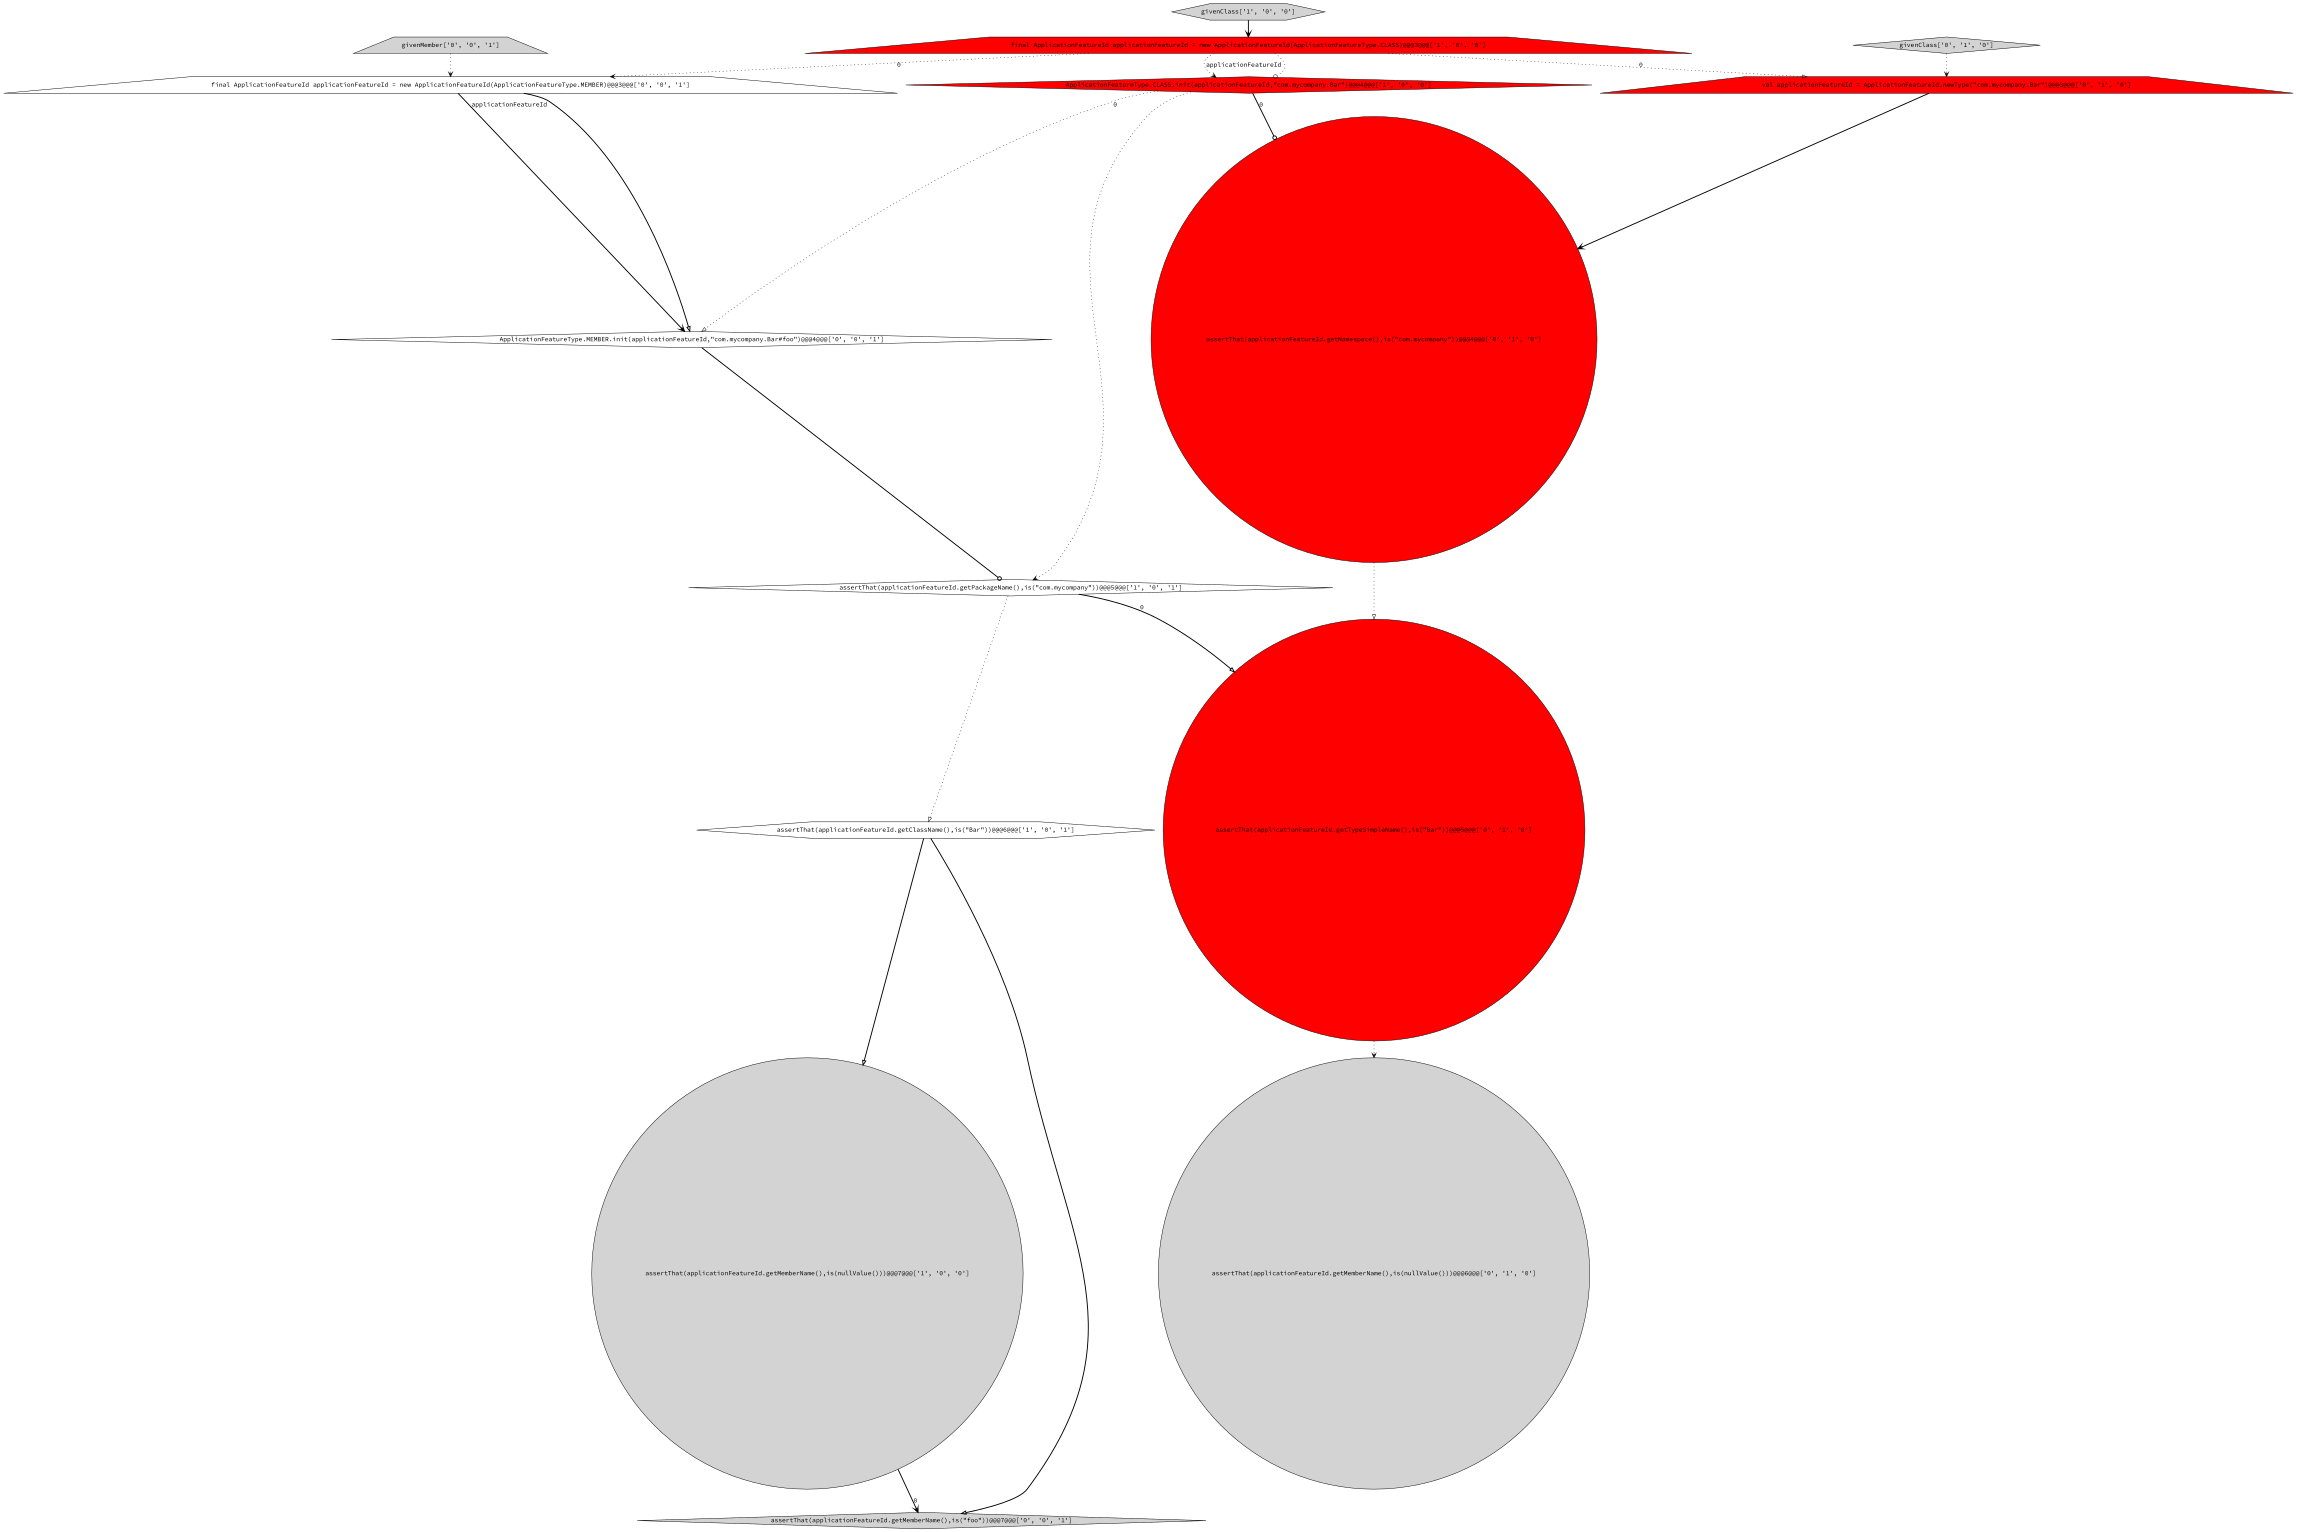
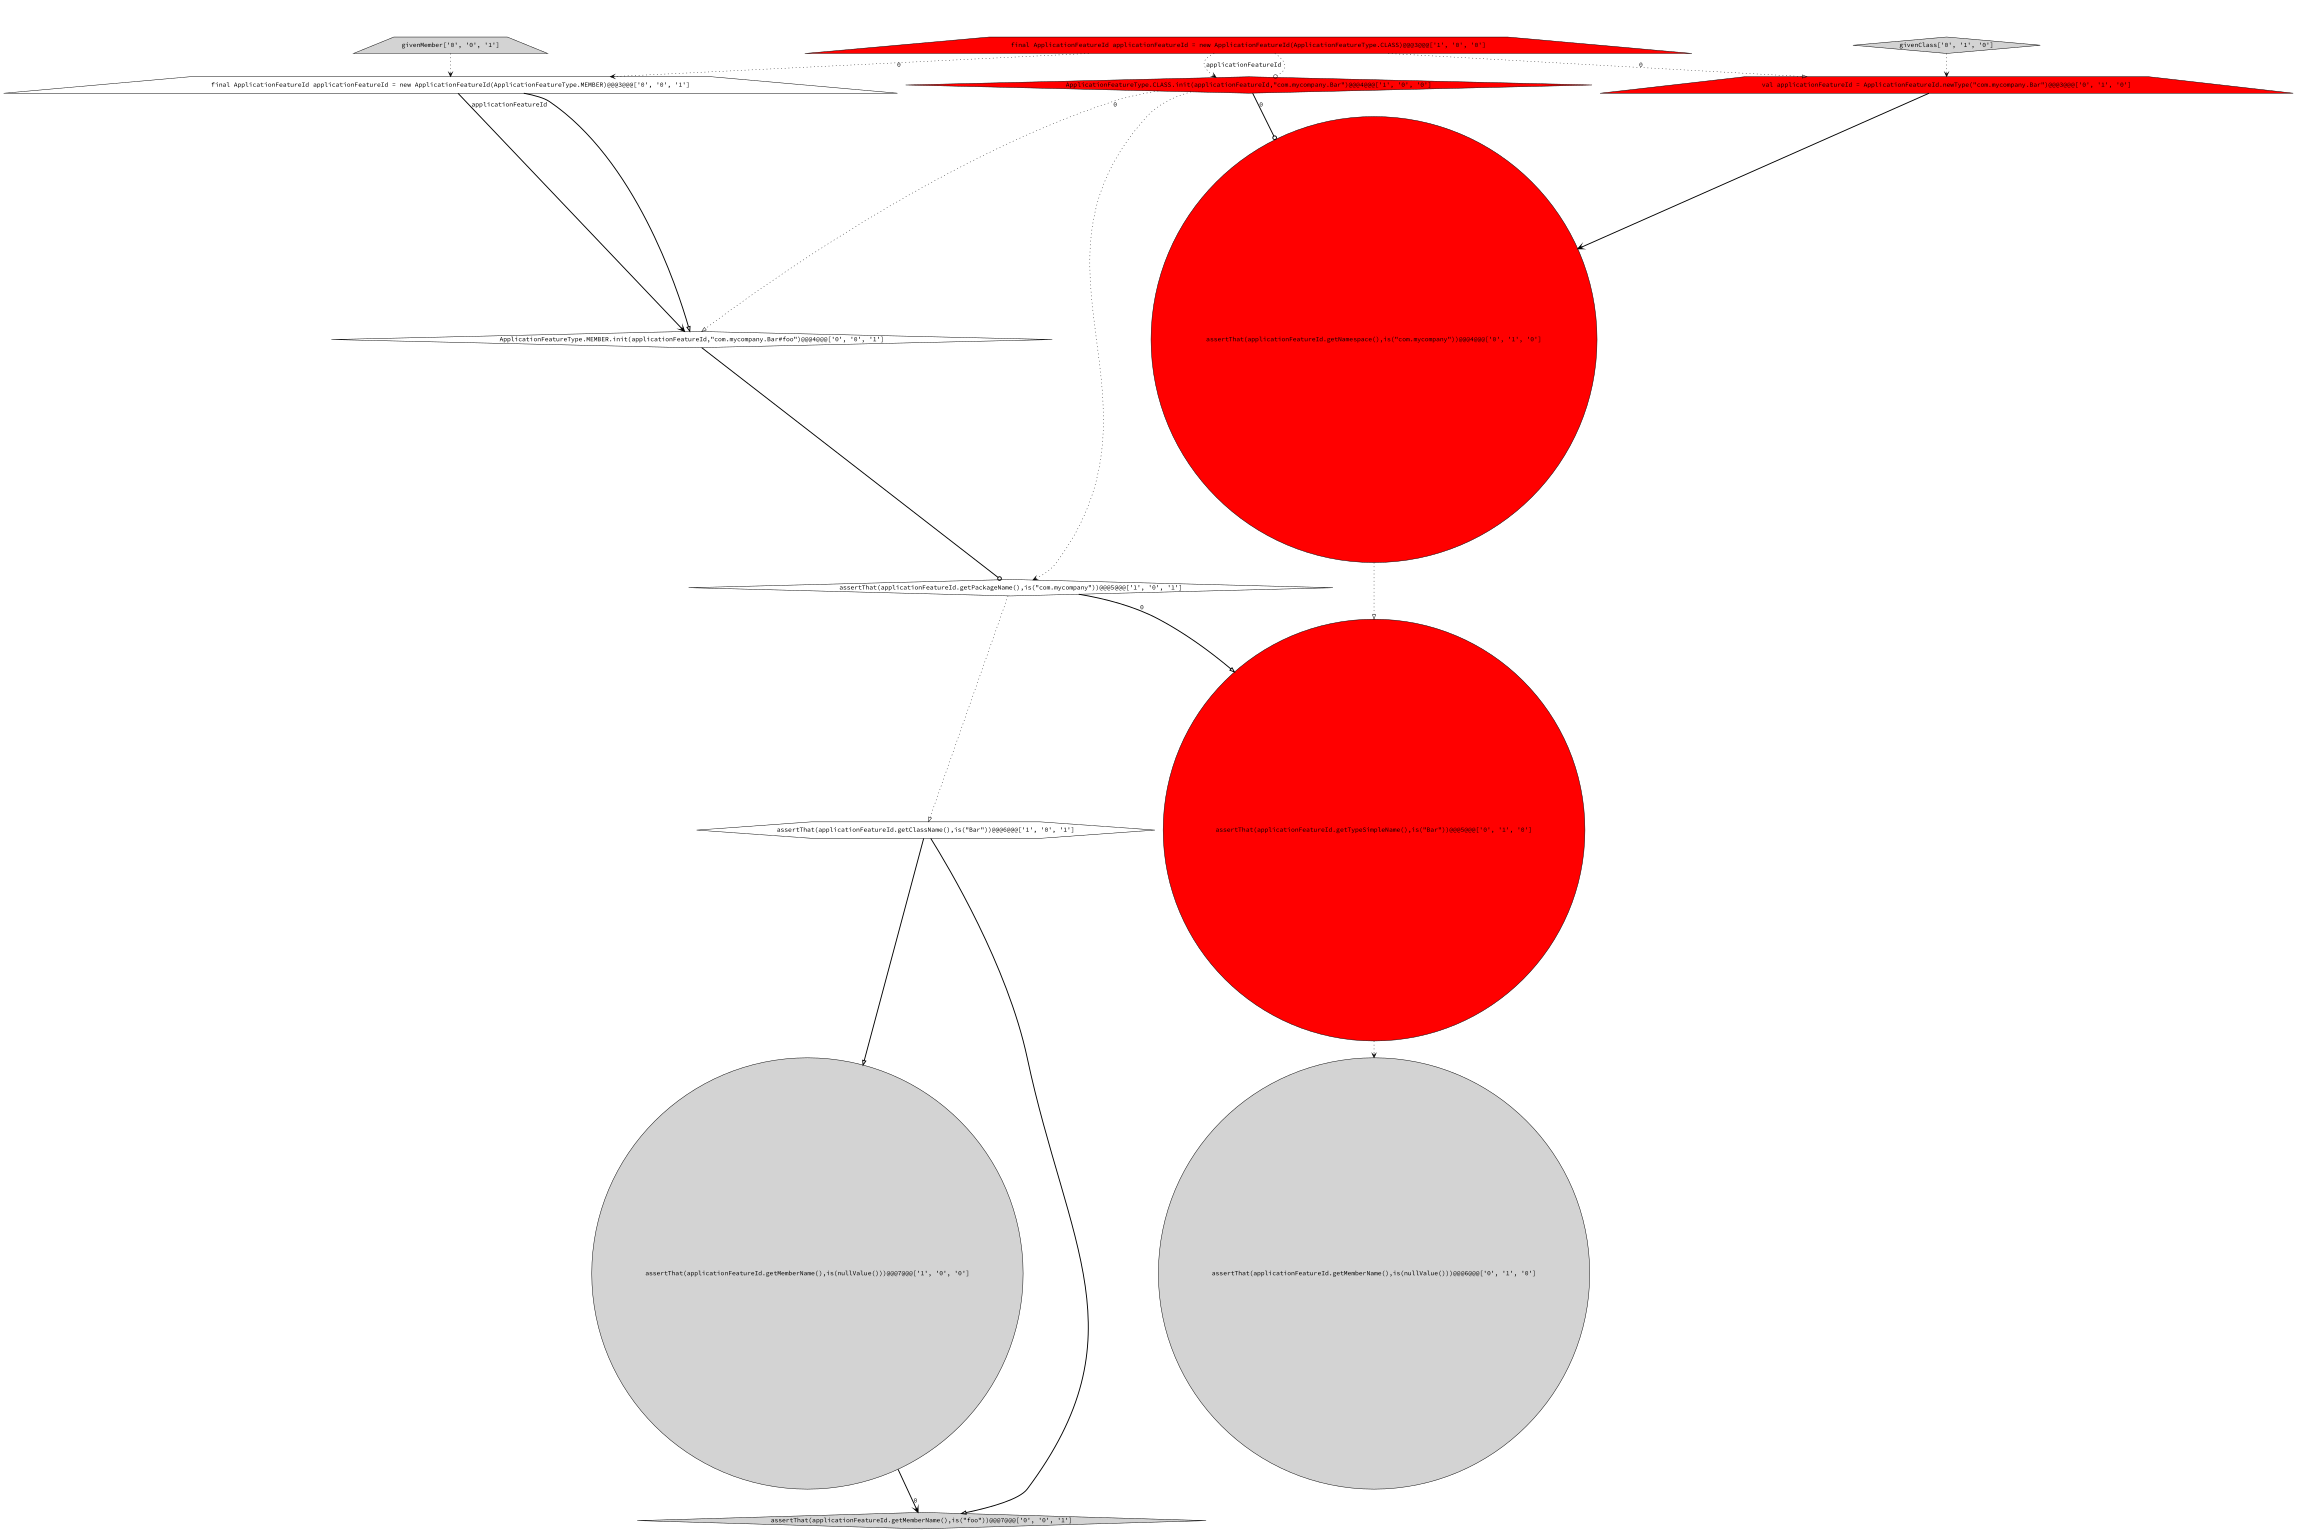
(1248, 12) -> none
